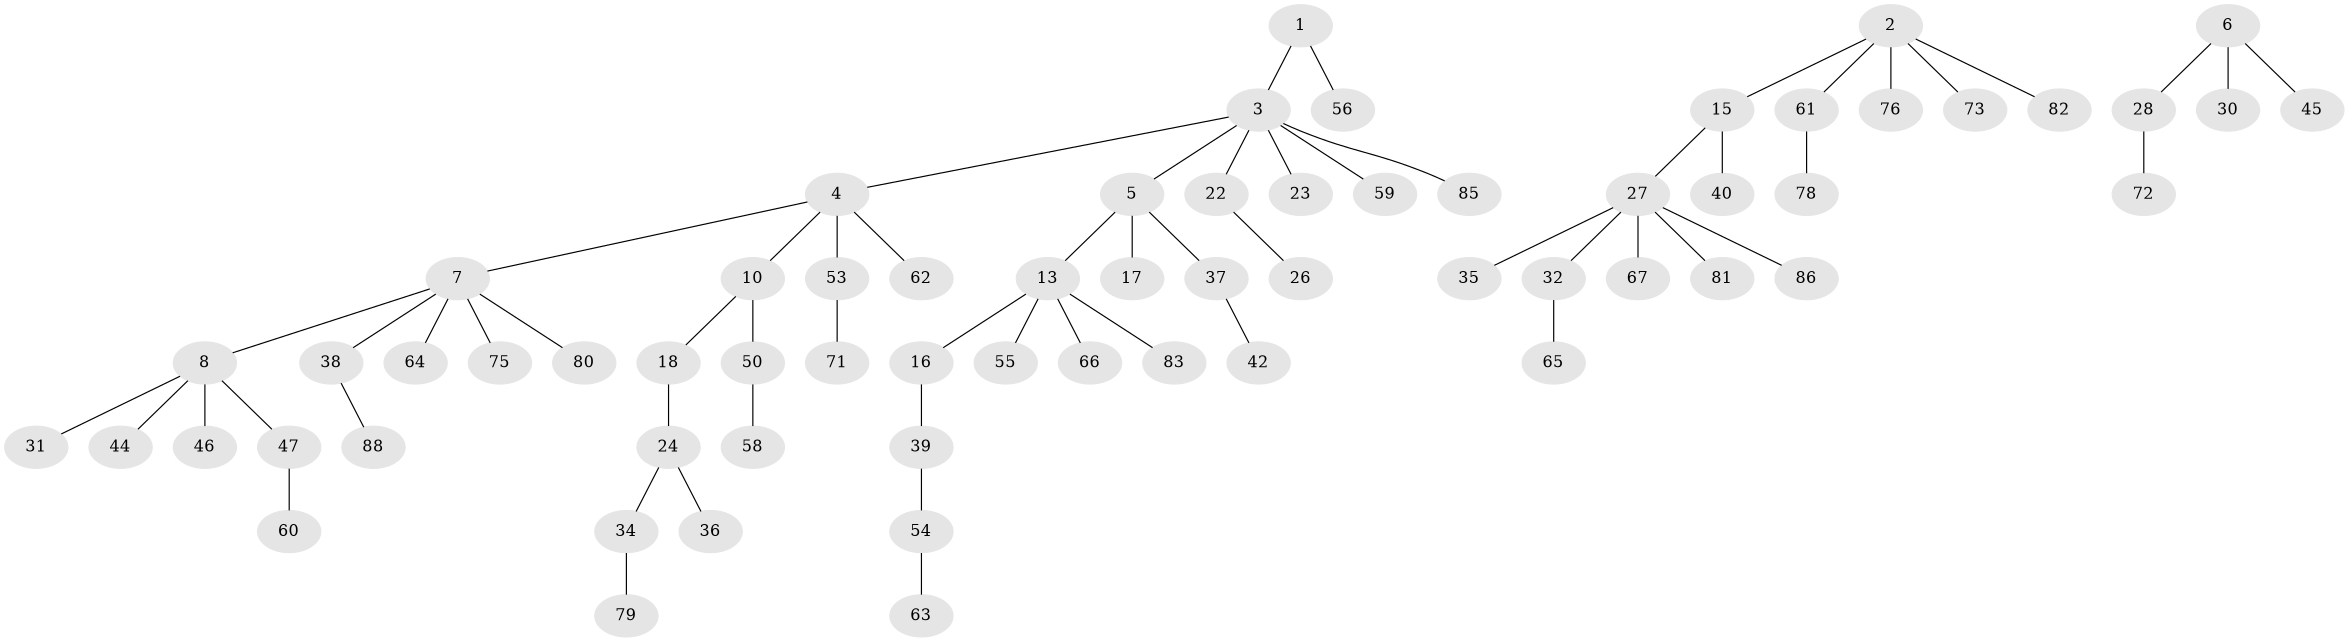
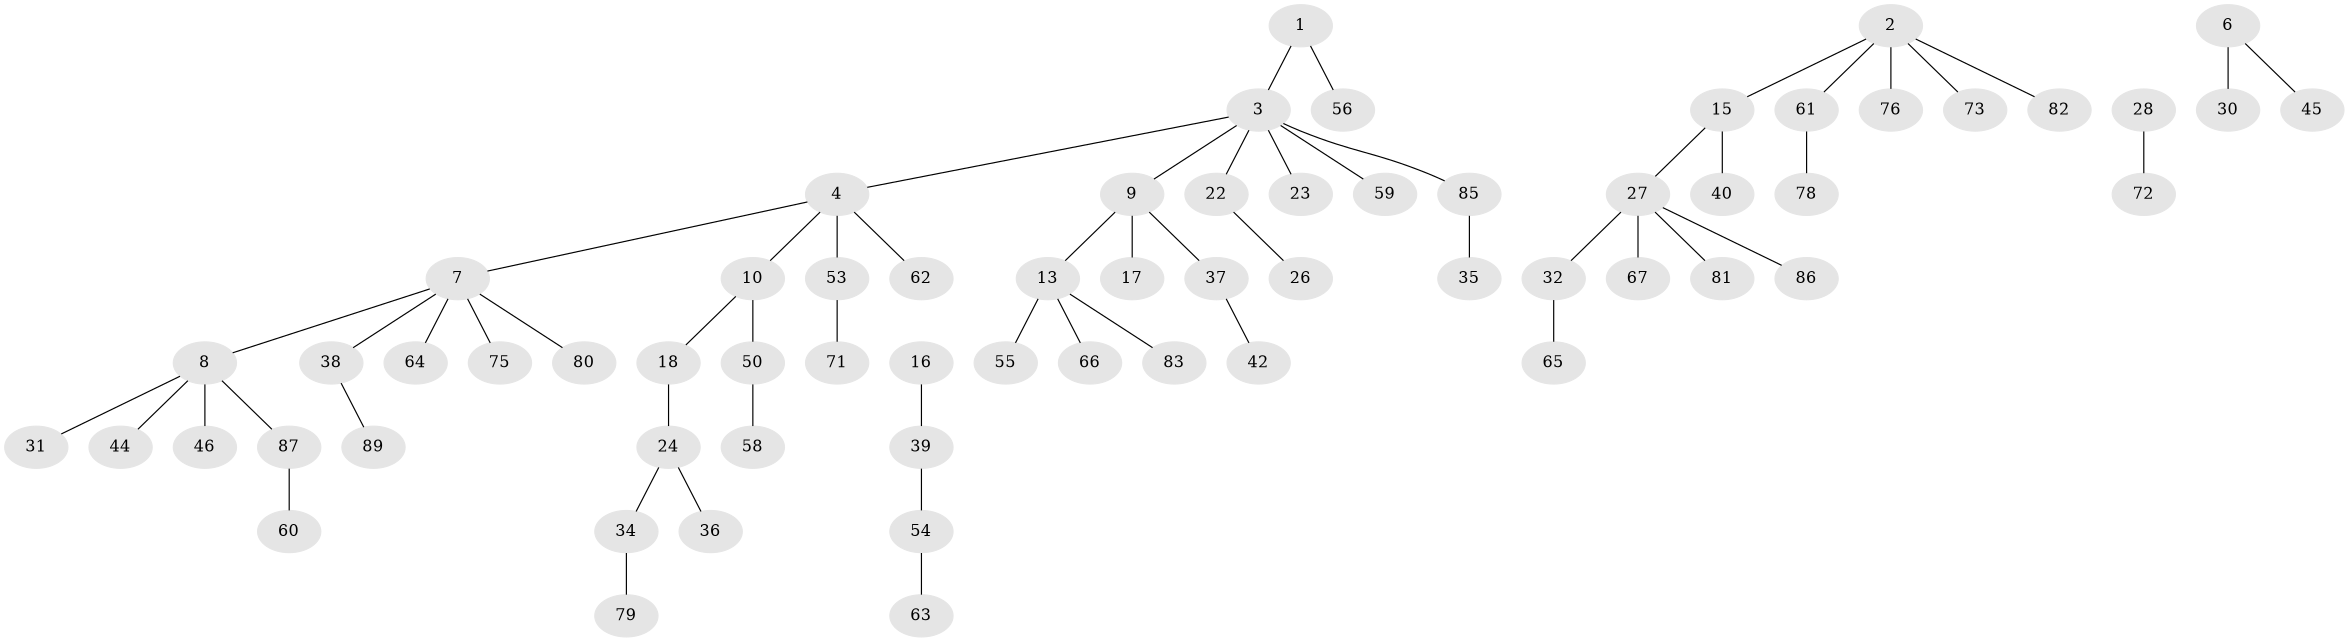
(2186, 68) -> none
(1132, 194) -> (1132, 194)
(1554, 236) -> (1469, 237)
(985, 321) -> none
(289, 447) -> (289, 447)
(373, 447) -> (373, 447)
